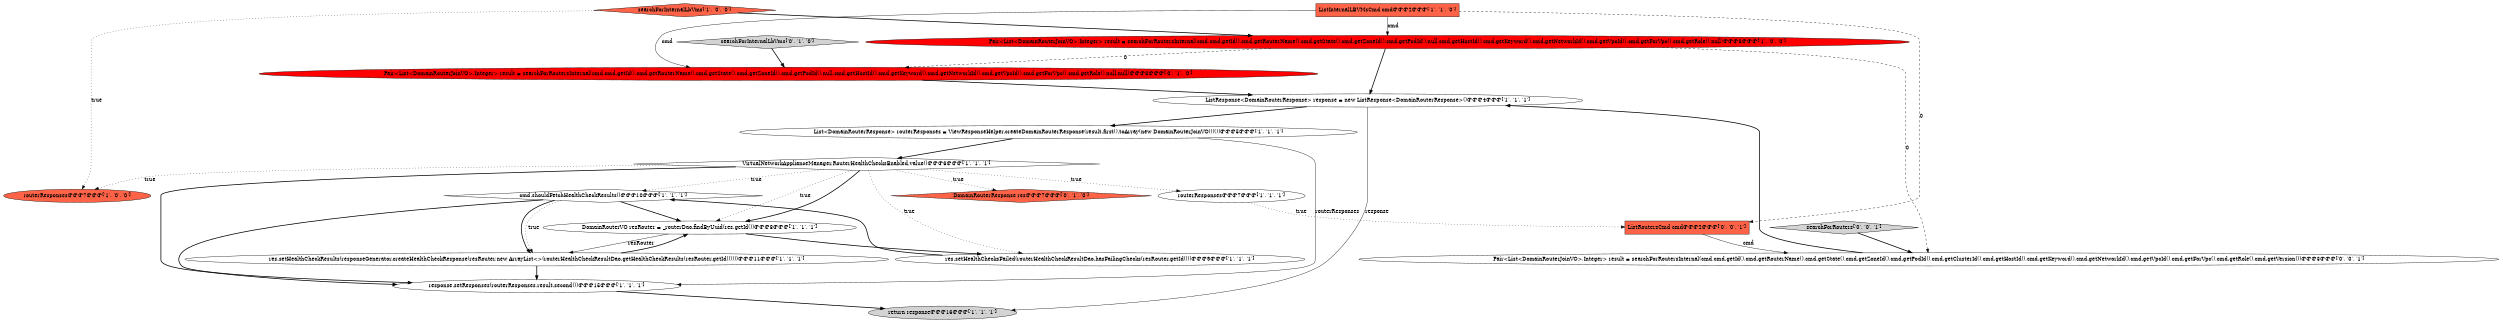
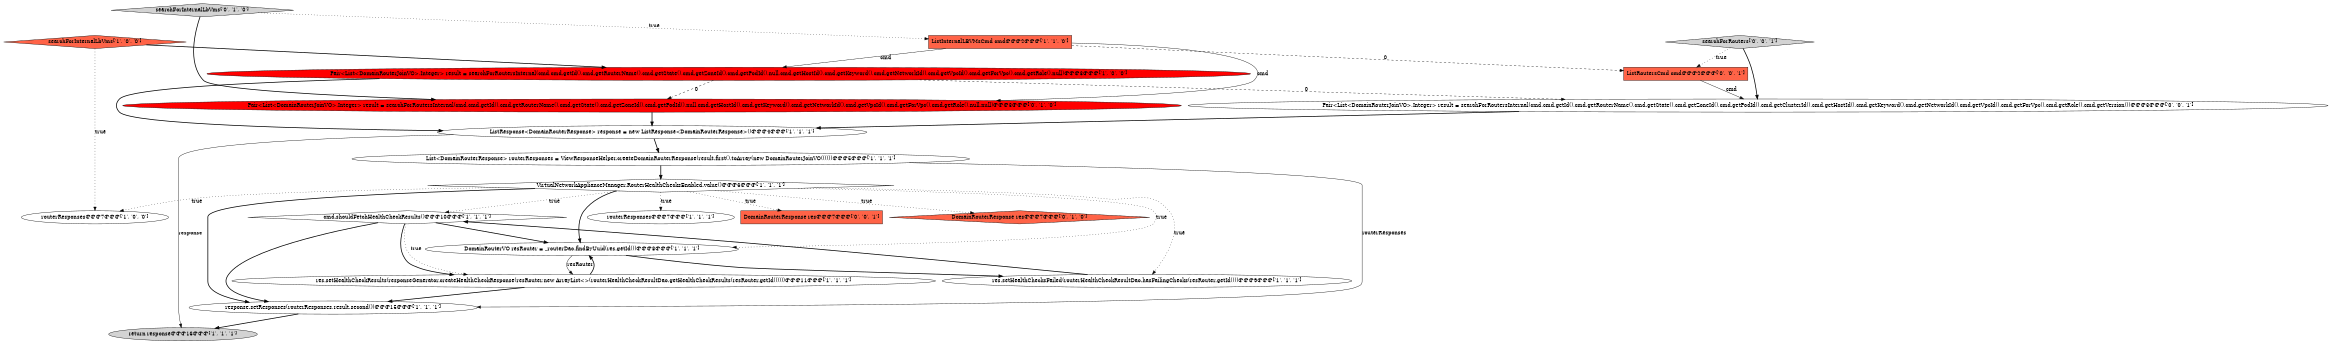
none -> (592, 26)
(77, 196) -> (95, 217)
none -> (812, 217)
(1434, 224) -> (1715, 57)
